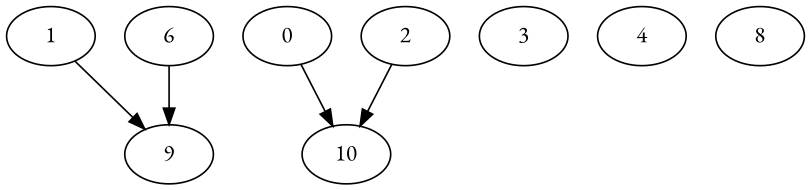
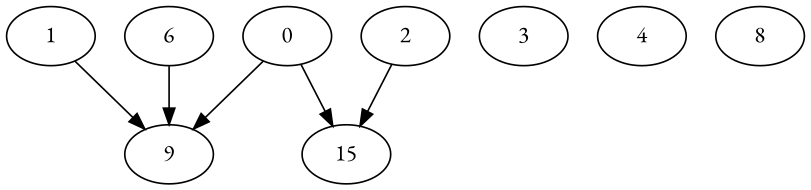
none -> (234, 89)
(346, 154) -> (346, 154)
